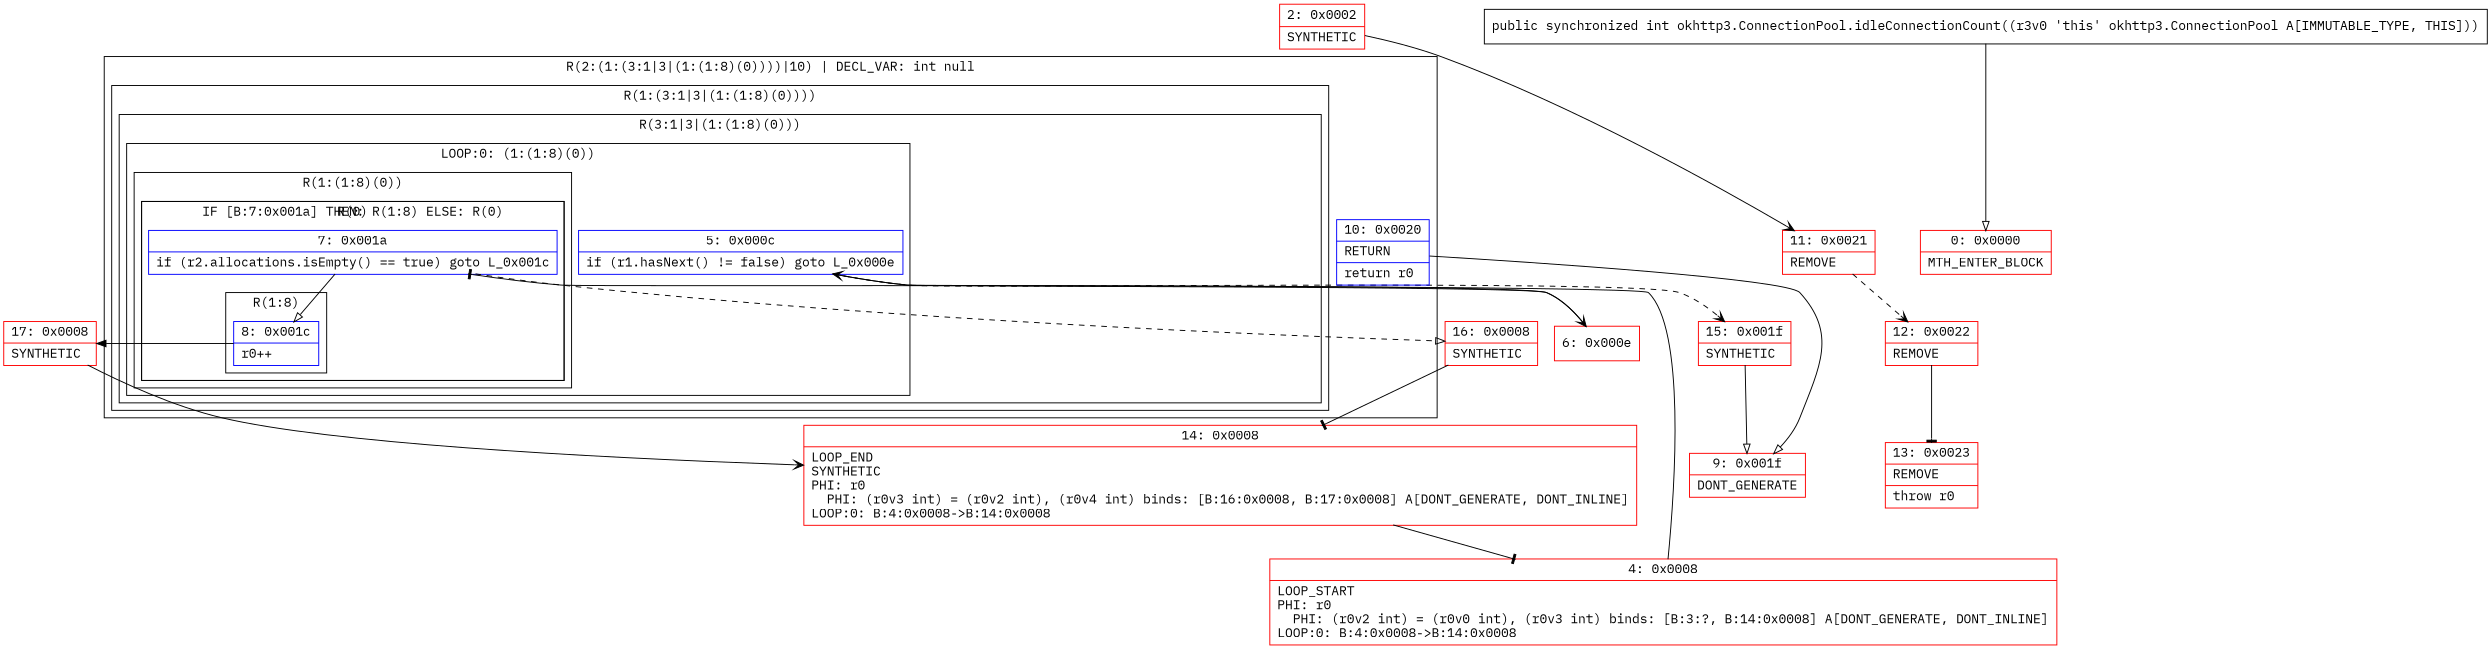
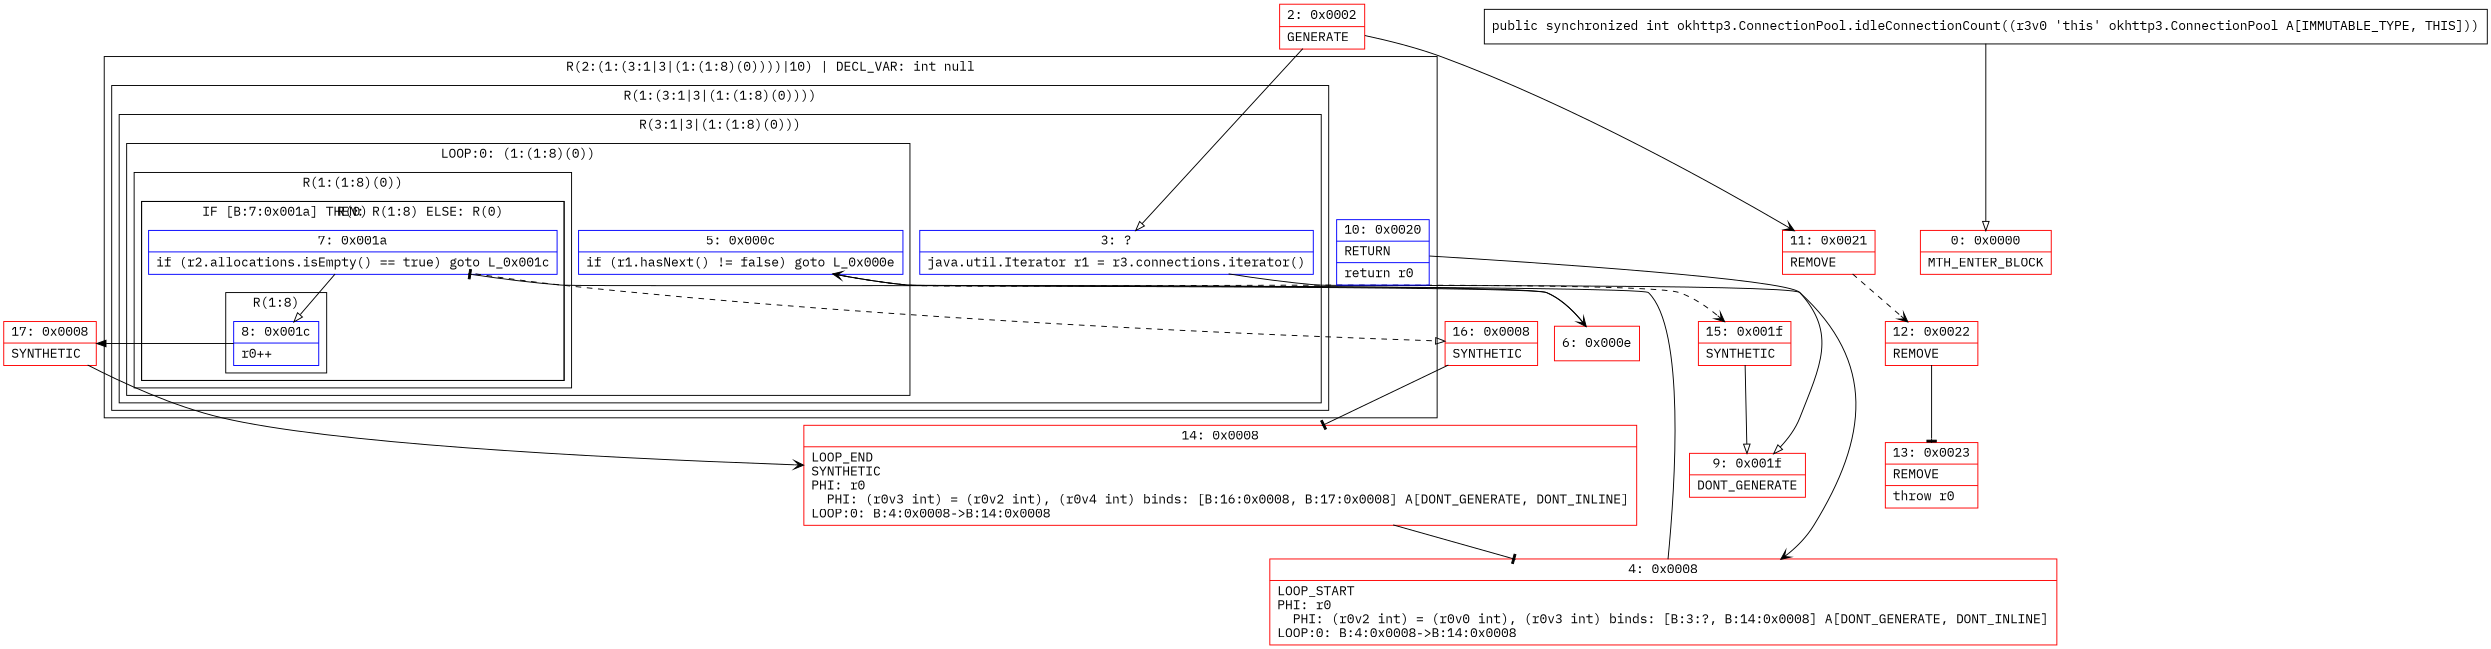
(1322, 37) -> (1318, 37)
none -> (1117, 252)
